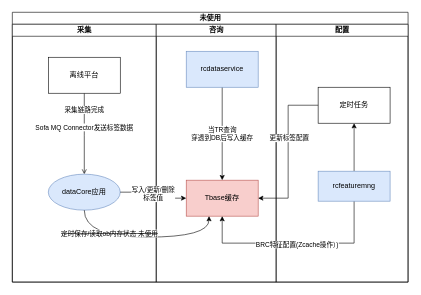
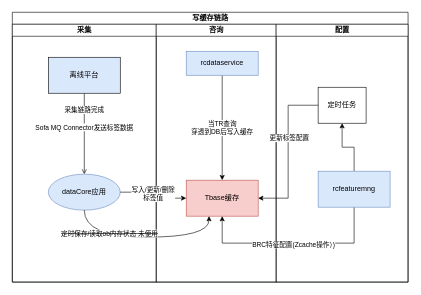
(211, 18) -> (211, 18)
(222, 69) -> (222, 63)
(84, 75) -> (84, 75)
(354, 105) -> (342, 105)
(354, 186) -> (354, 189)
